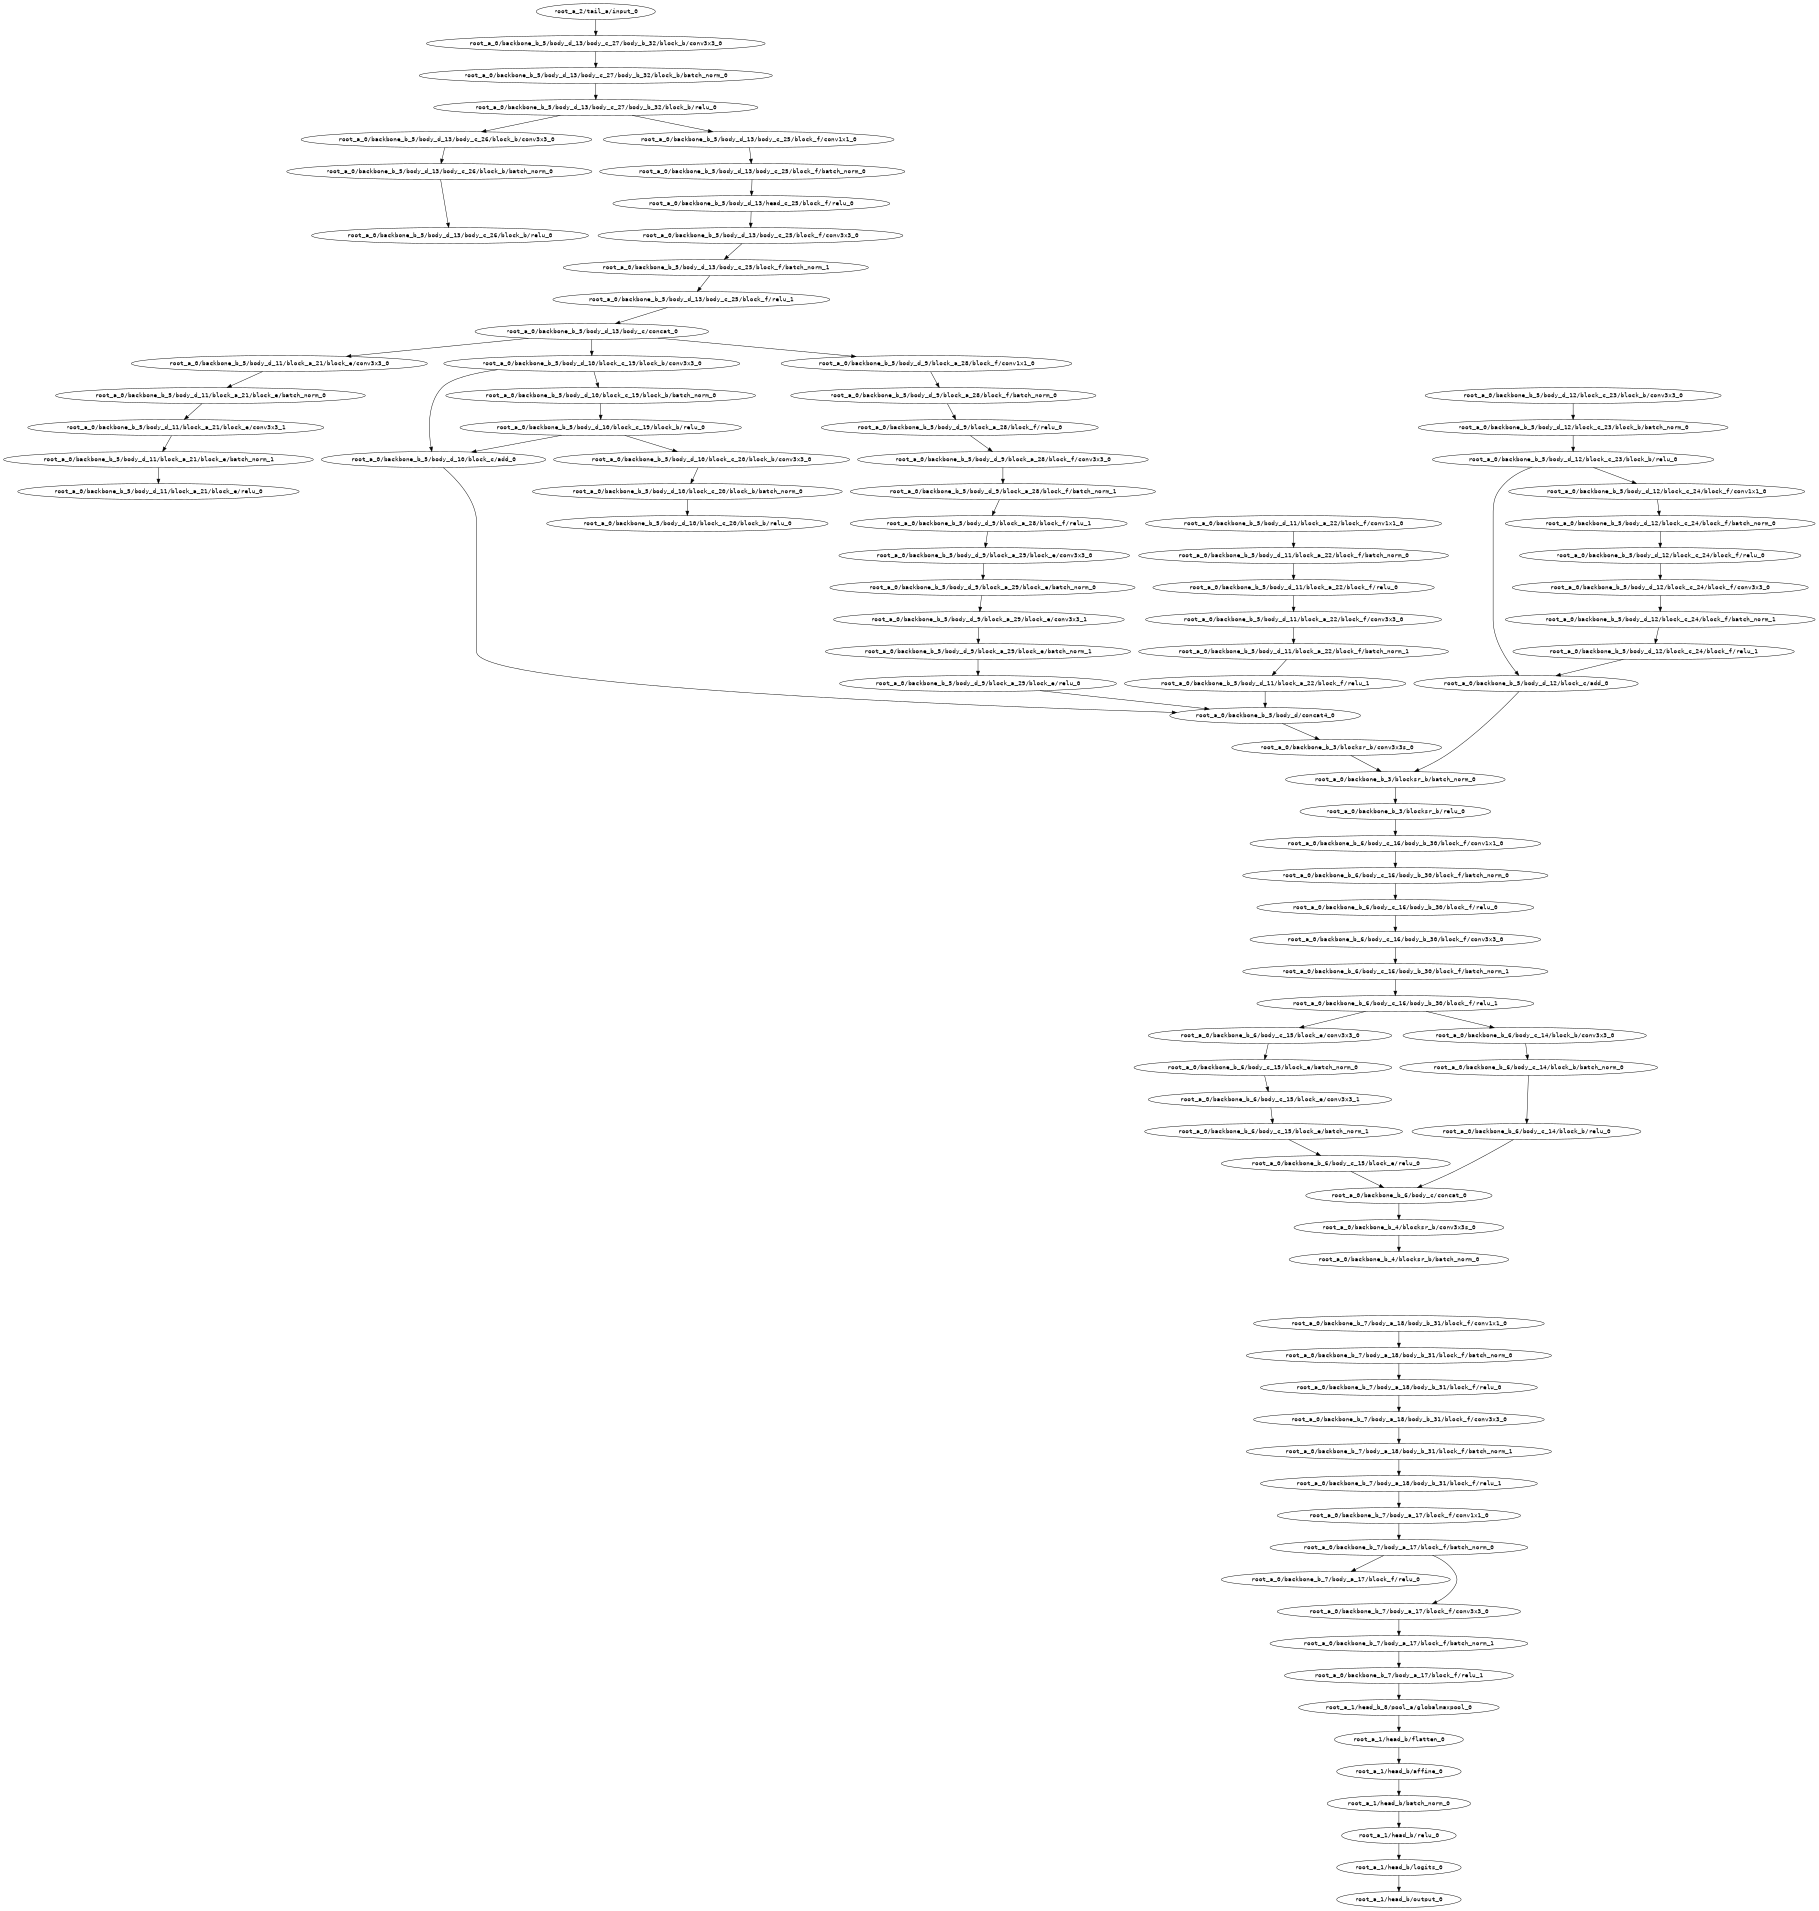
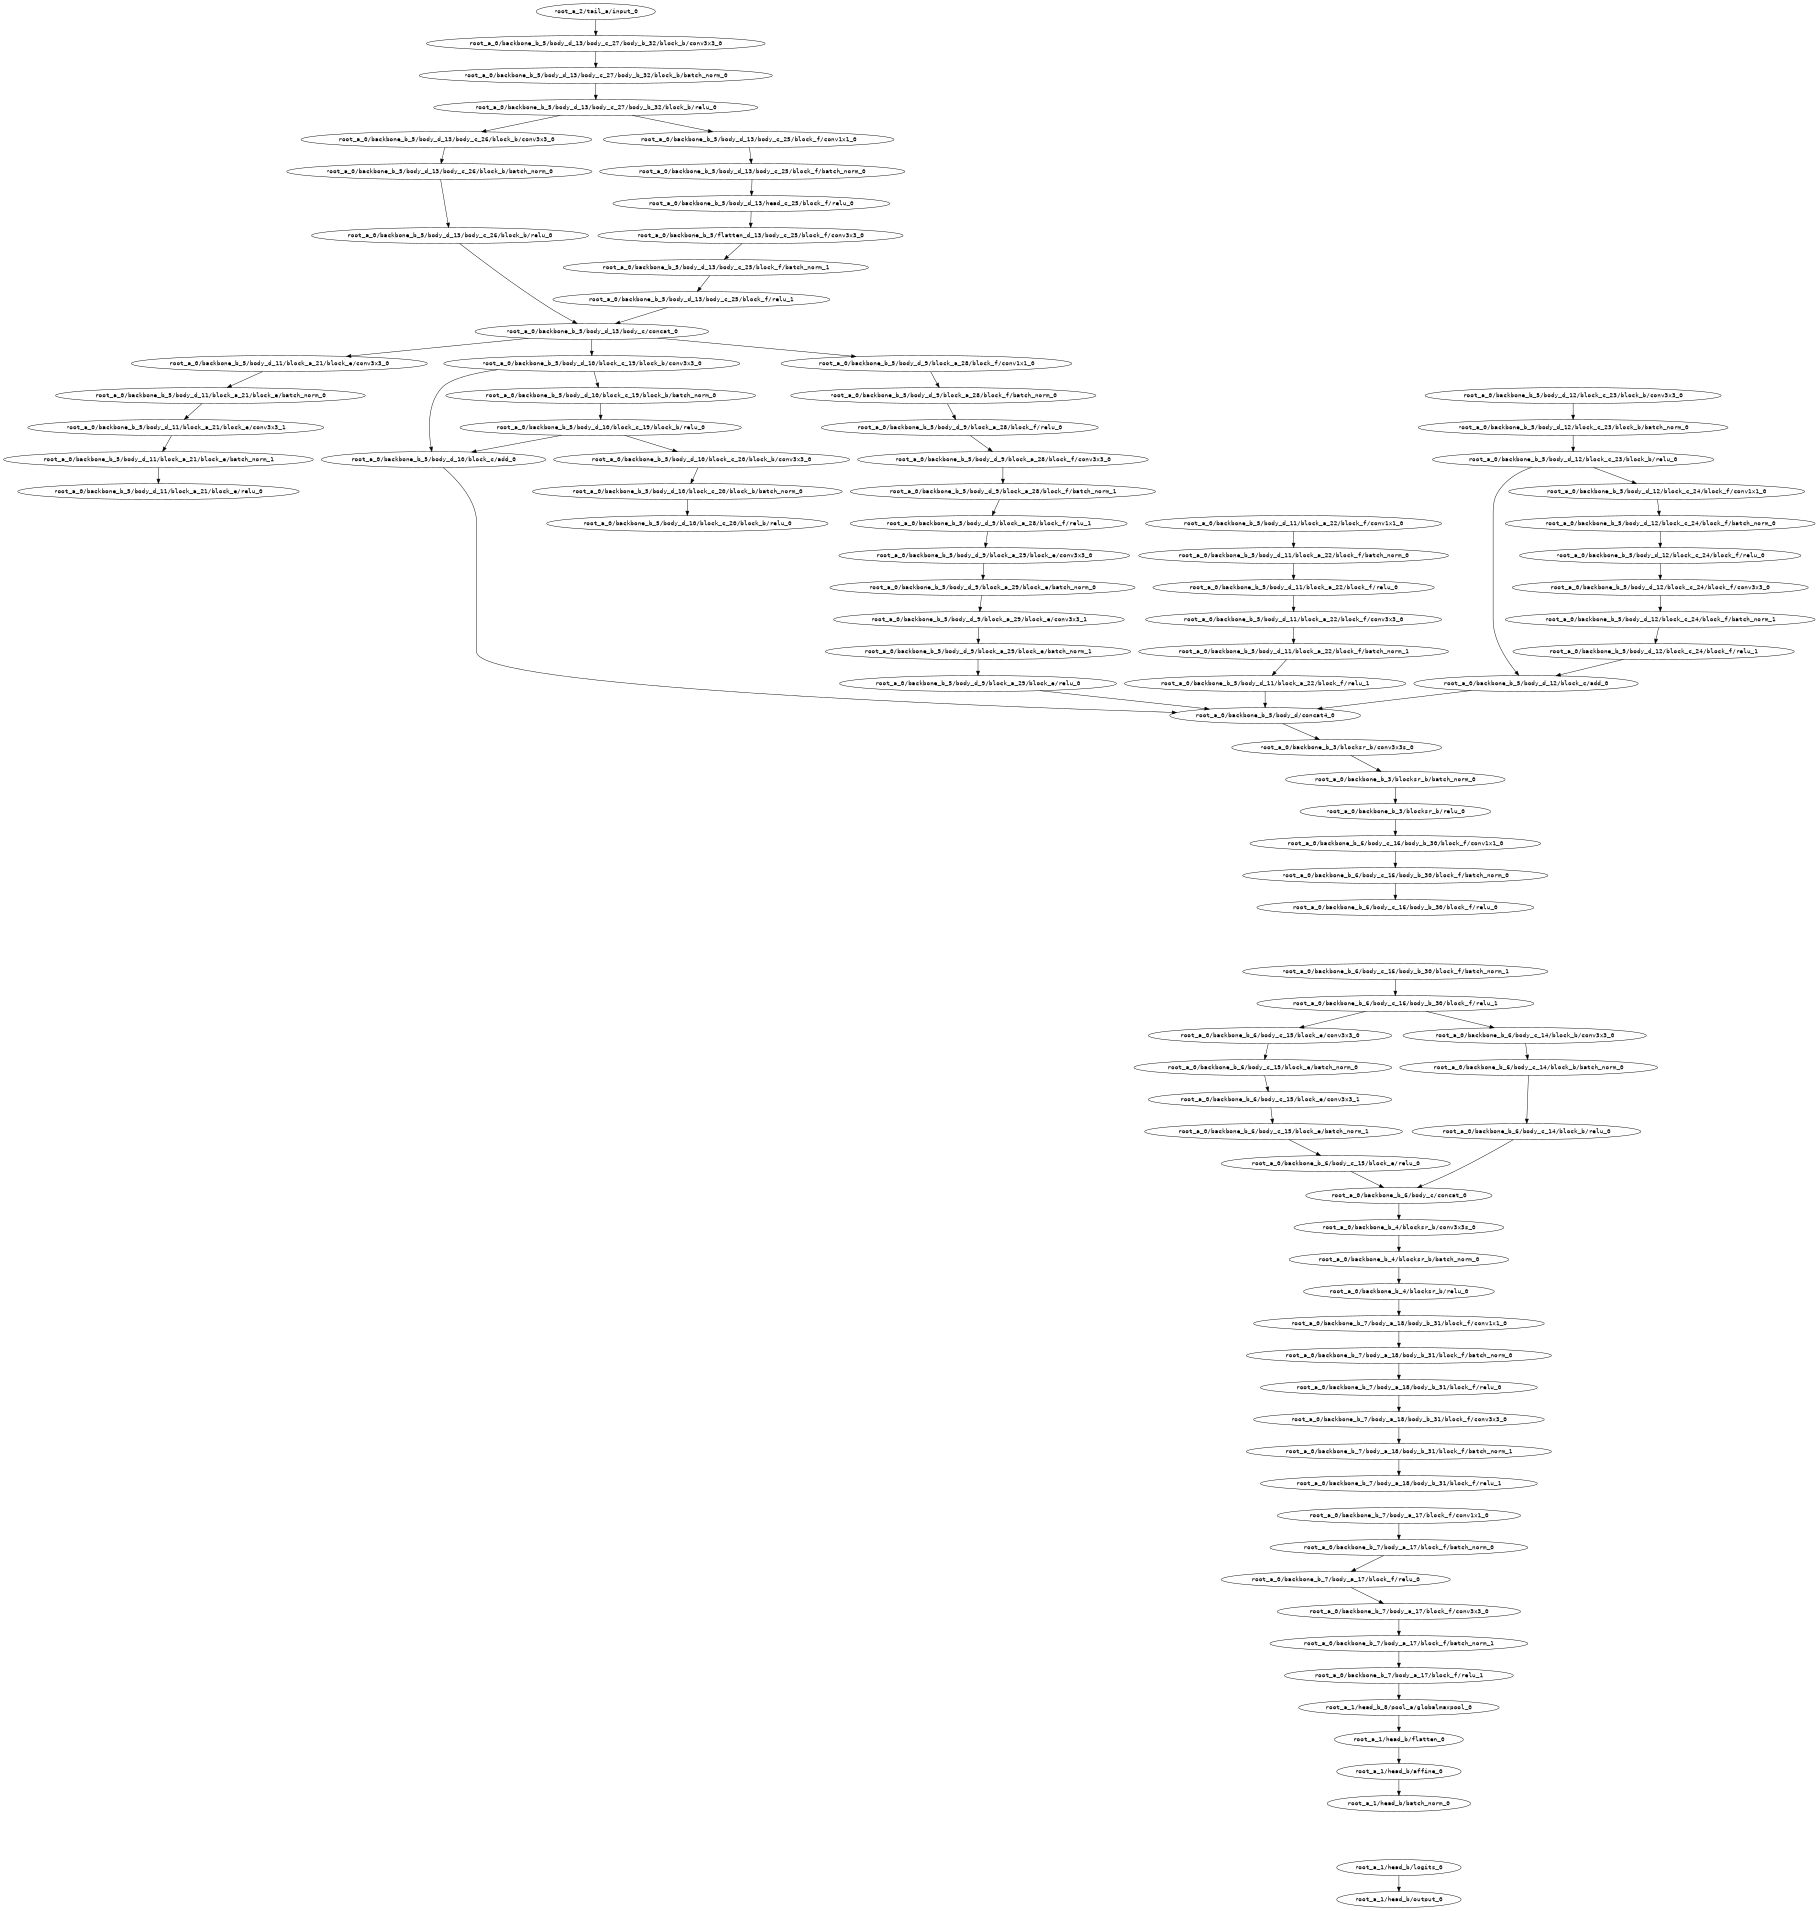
(750, 236) -> (750, 236)
none -> (515, 285)
(1472, 735) -> (1397, 699)
(1395, 940) -> none
none -> (1399, 1292)
(1399, 1497) -> none
(1457, 1577) -> (1365, 1595)
(1399, 1836) -> none
